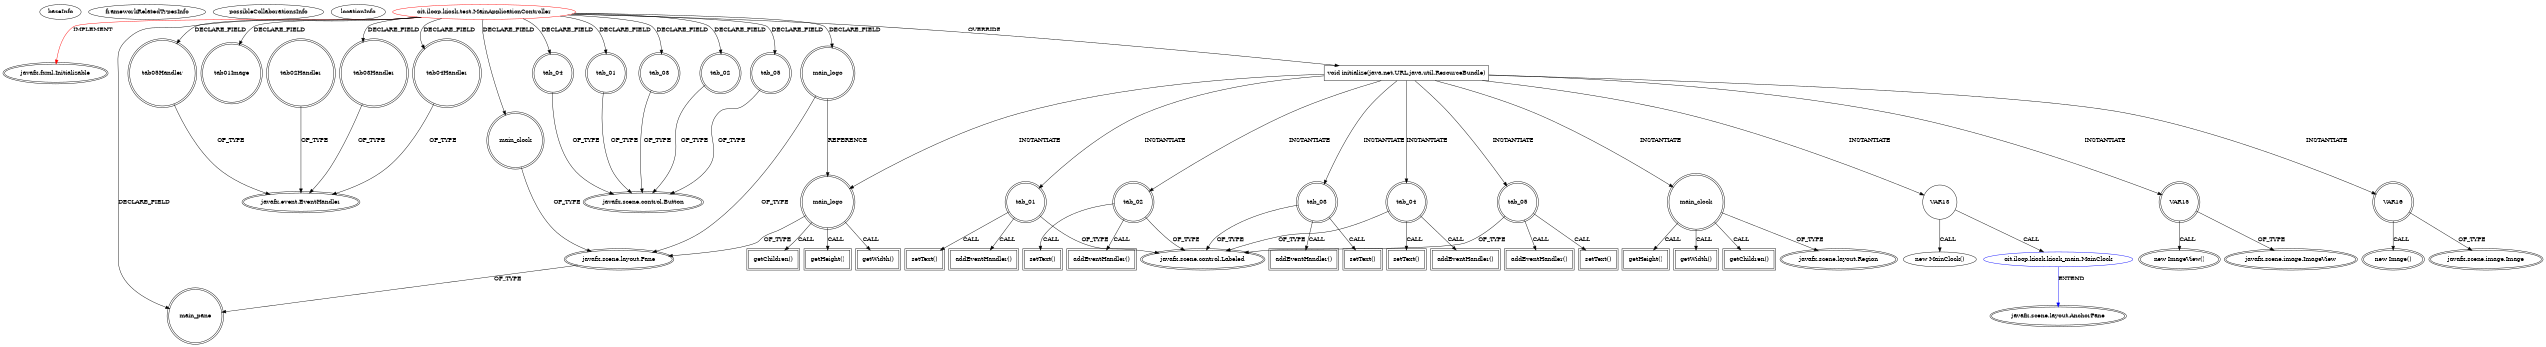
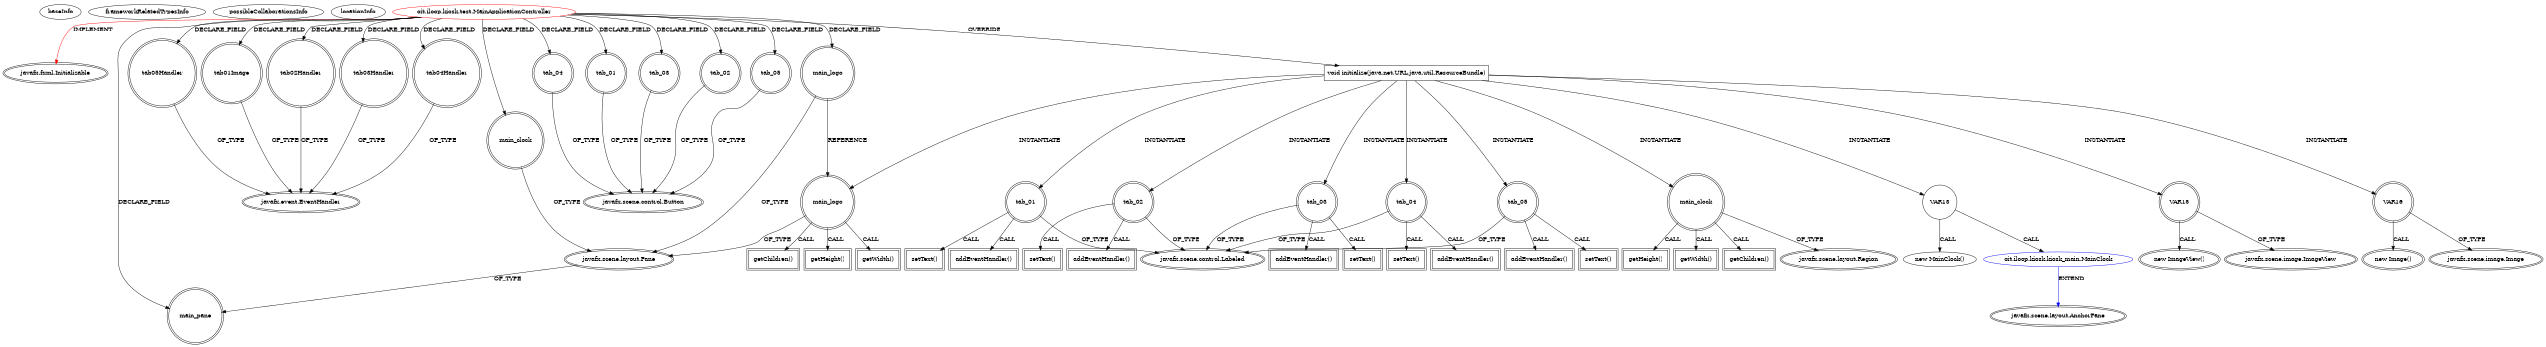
none -> (345, 23)
none -> (261, 148)
